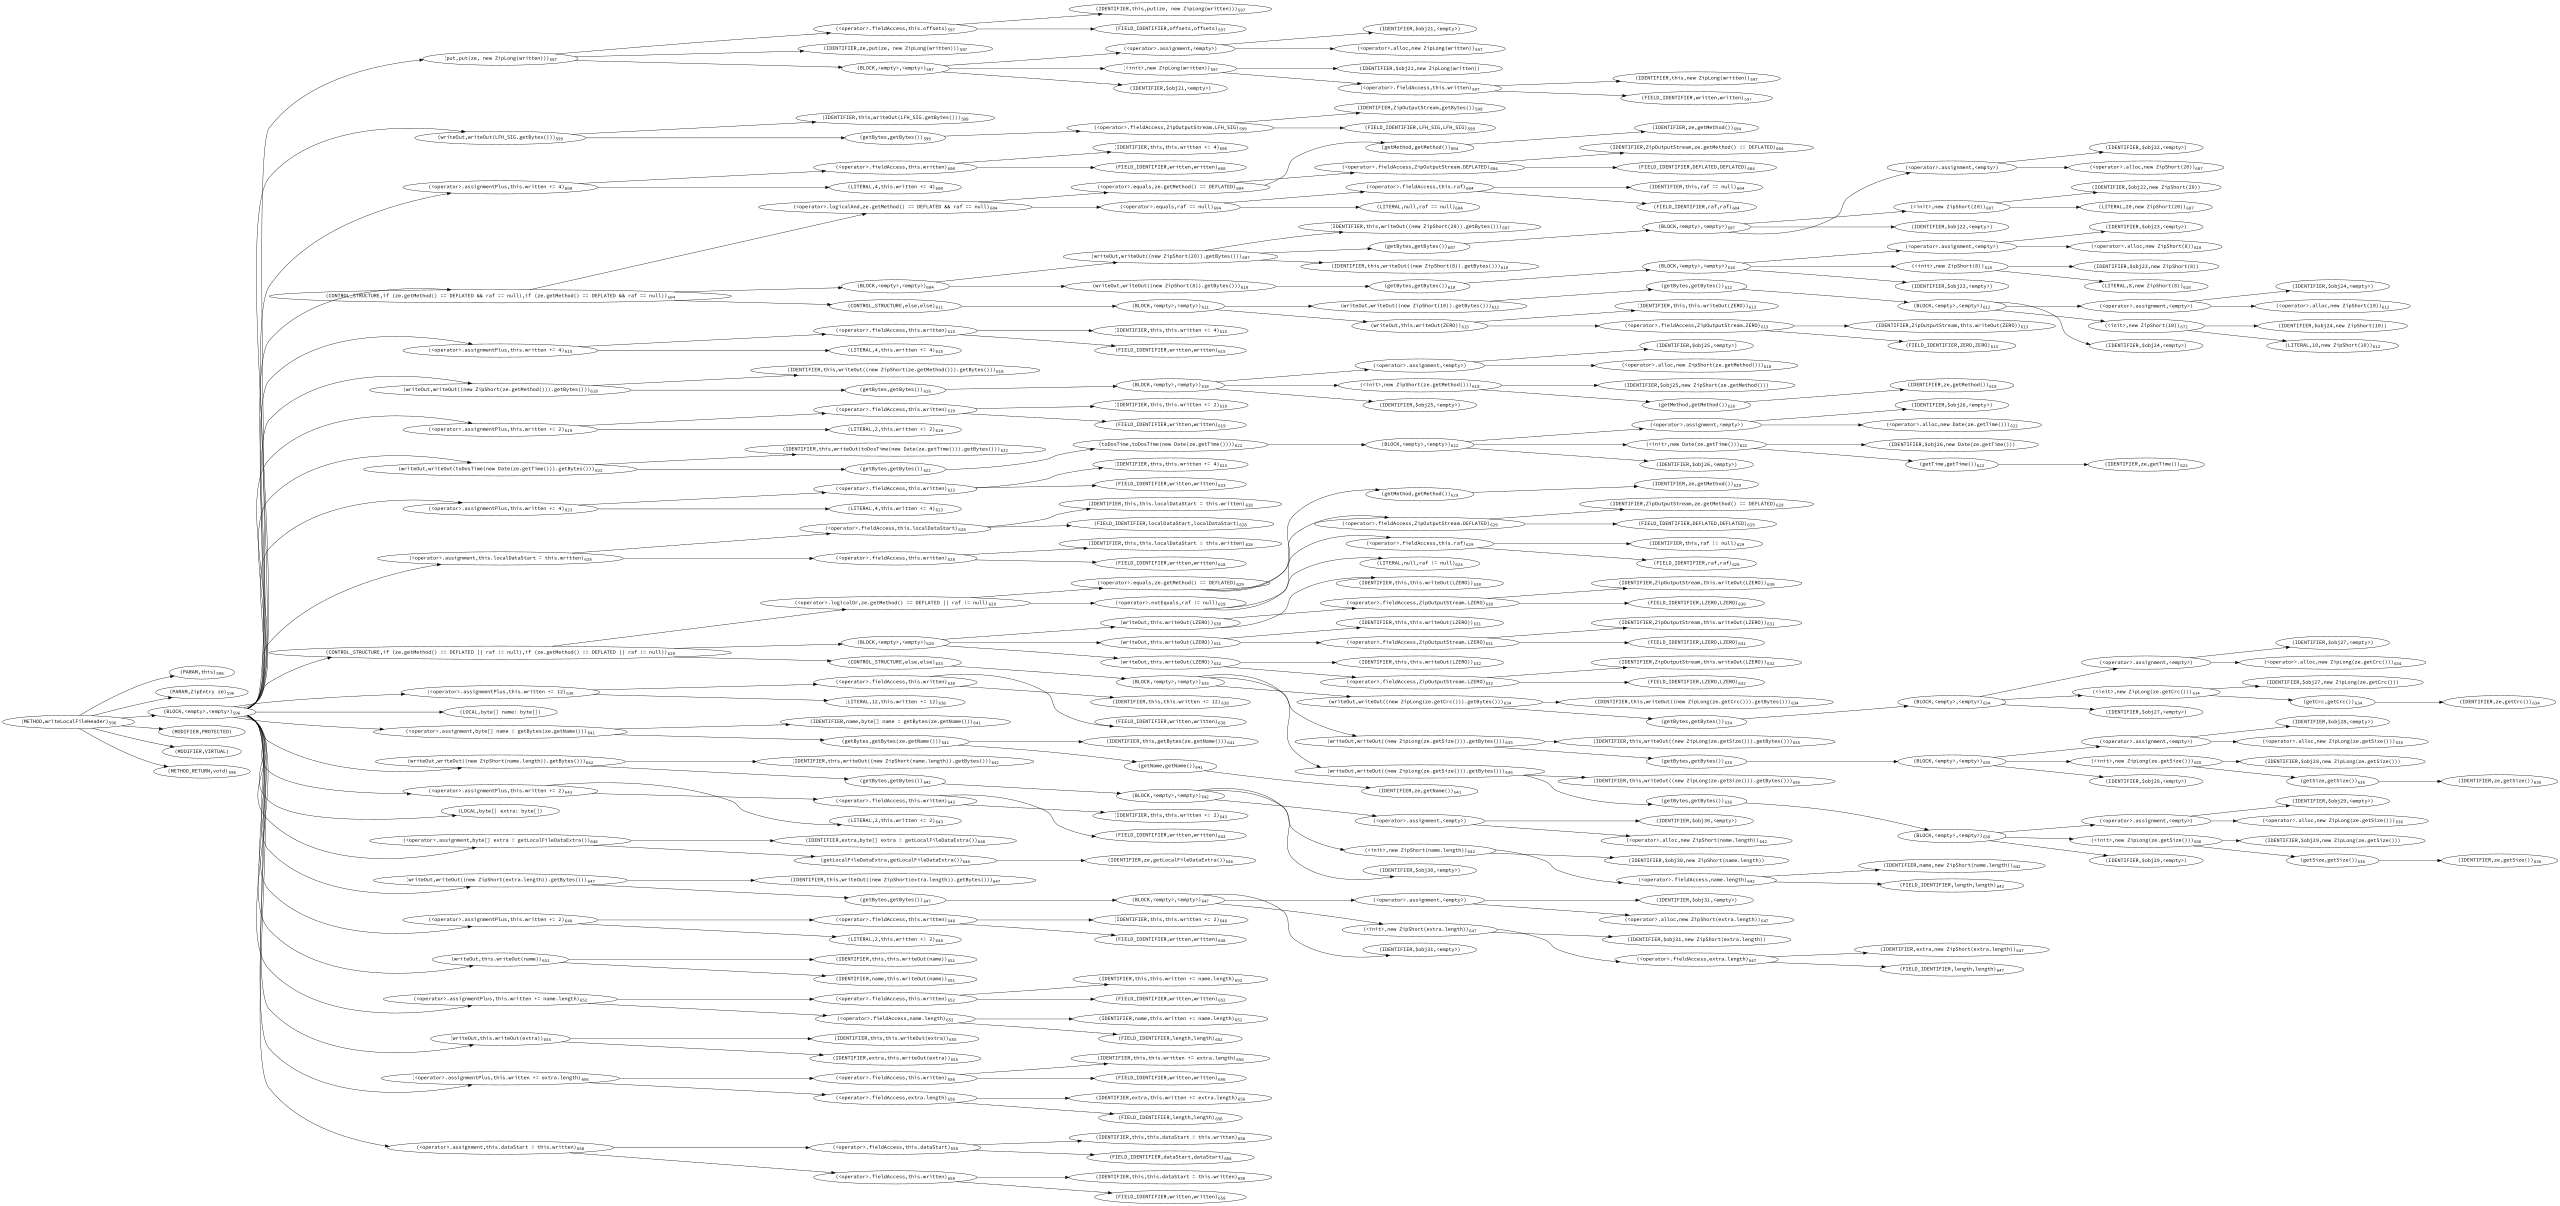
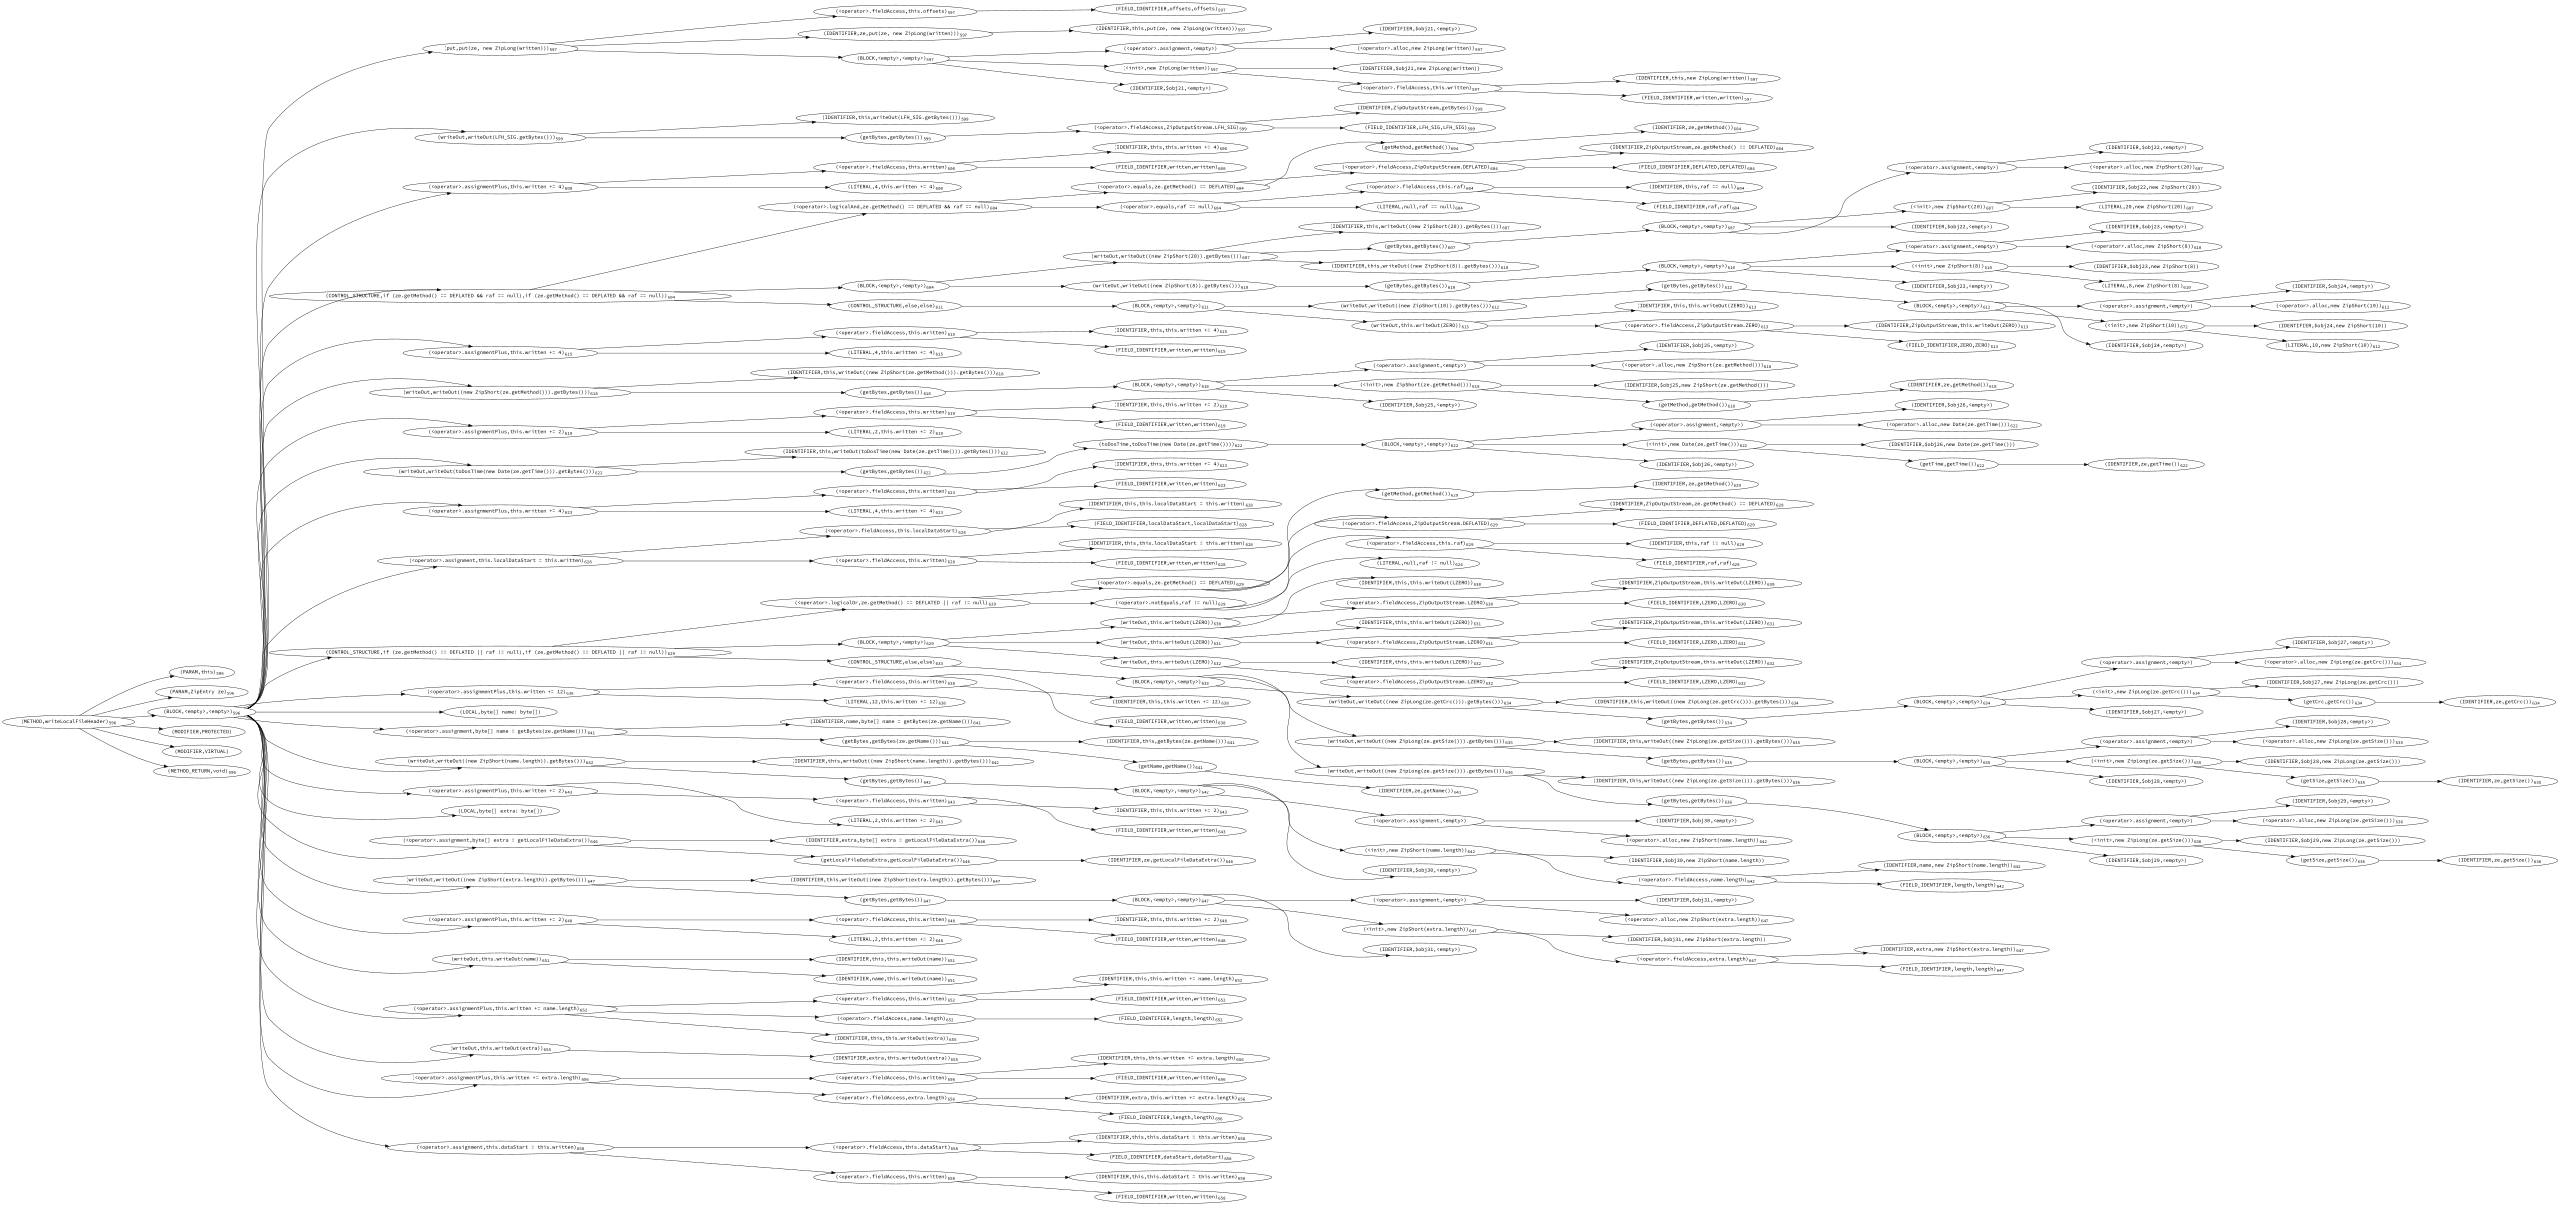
(1028, 19) -> (1029, 32)
(1170, 1019) -> none
(689, 1039) -> (695, 1025)
